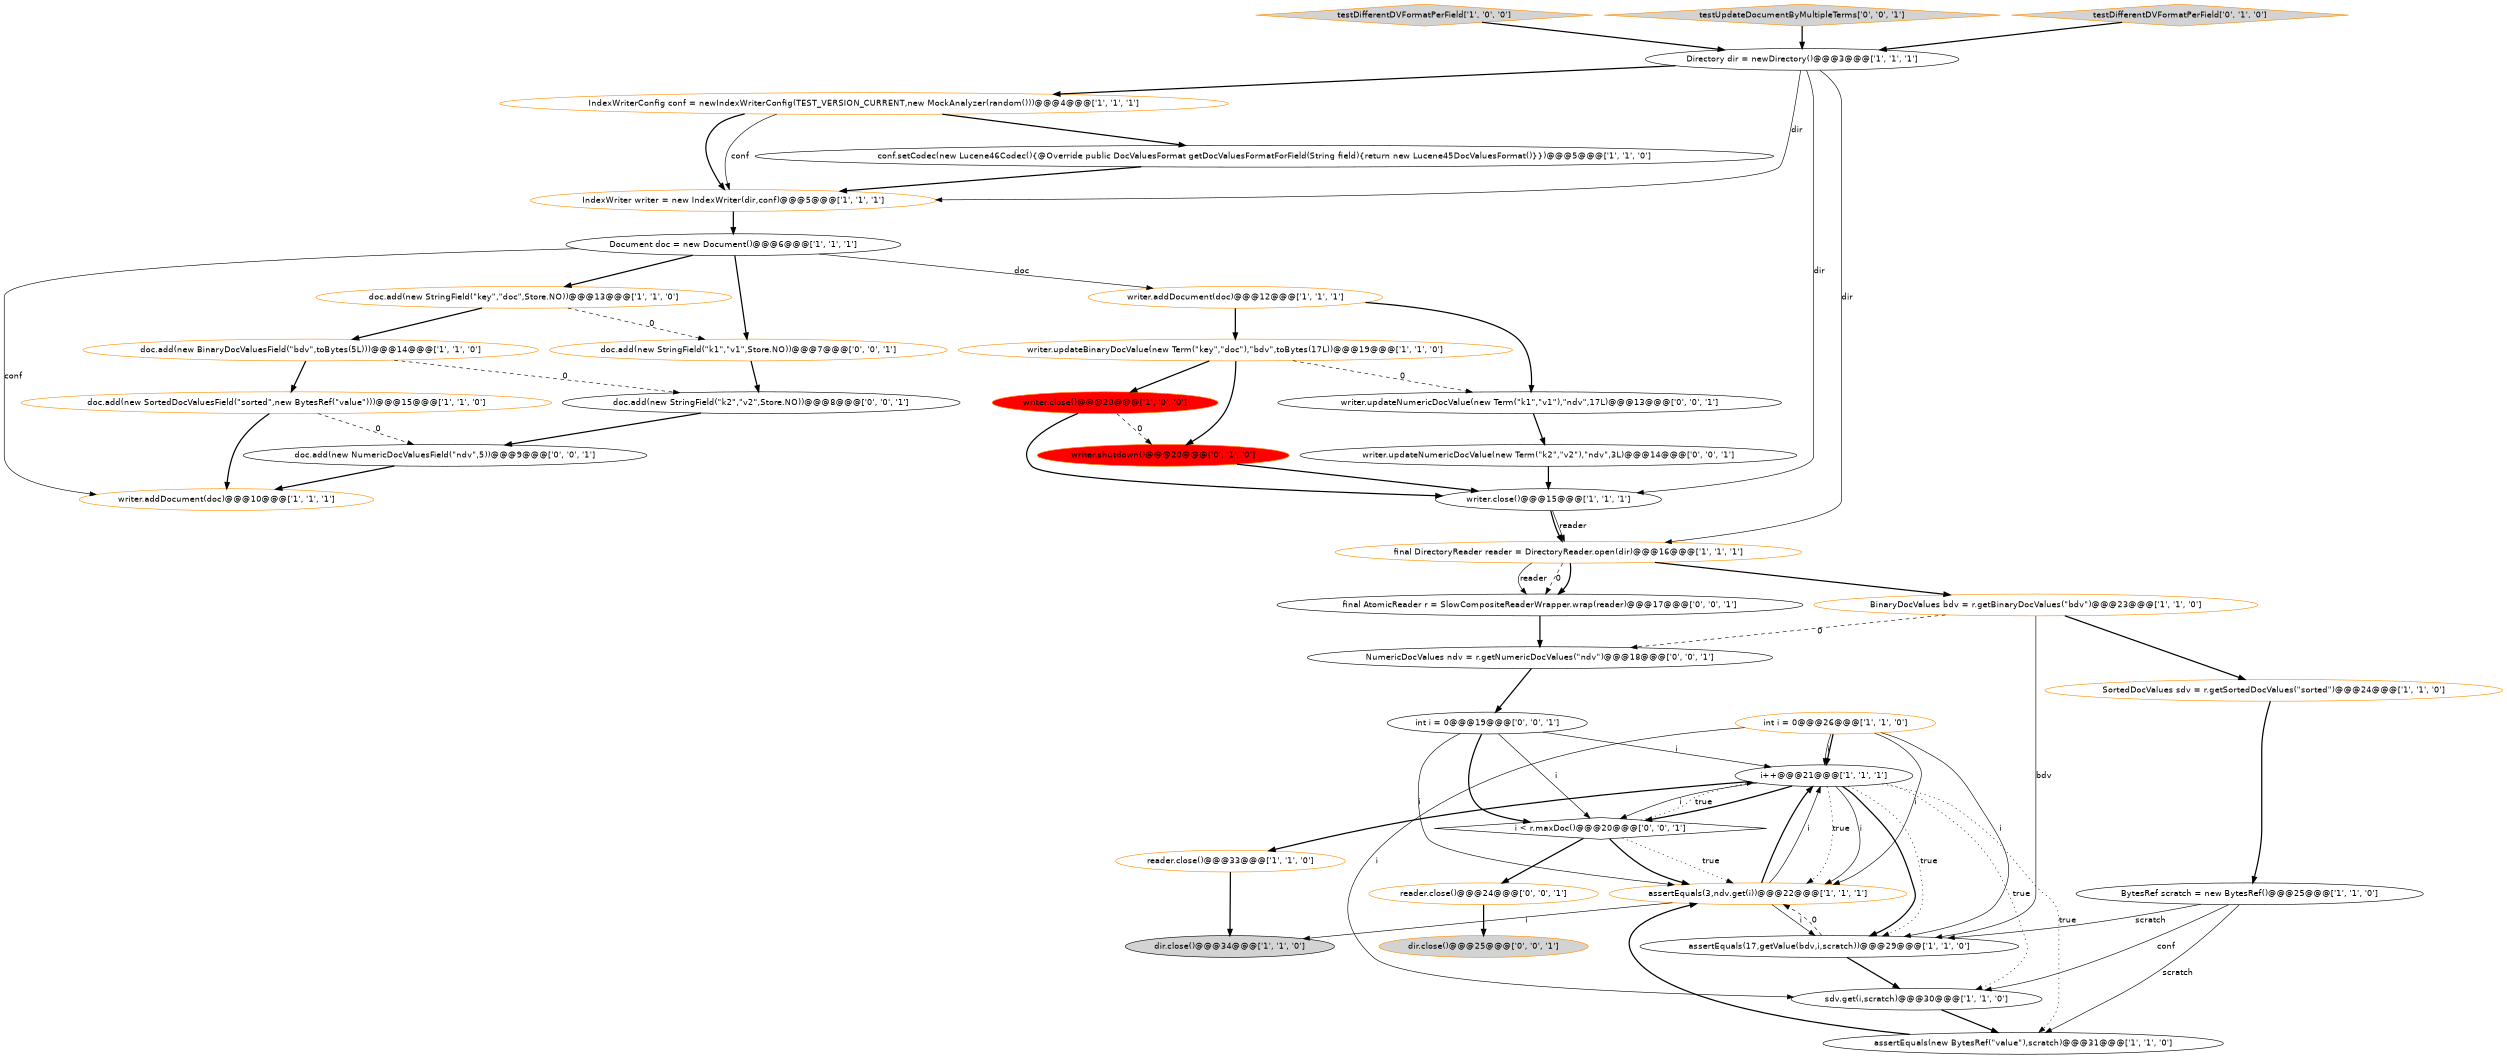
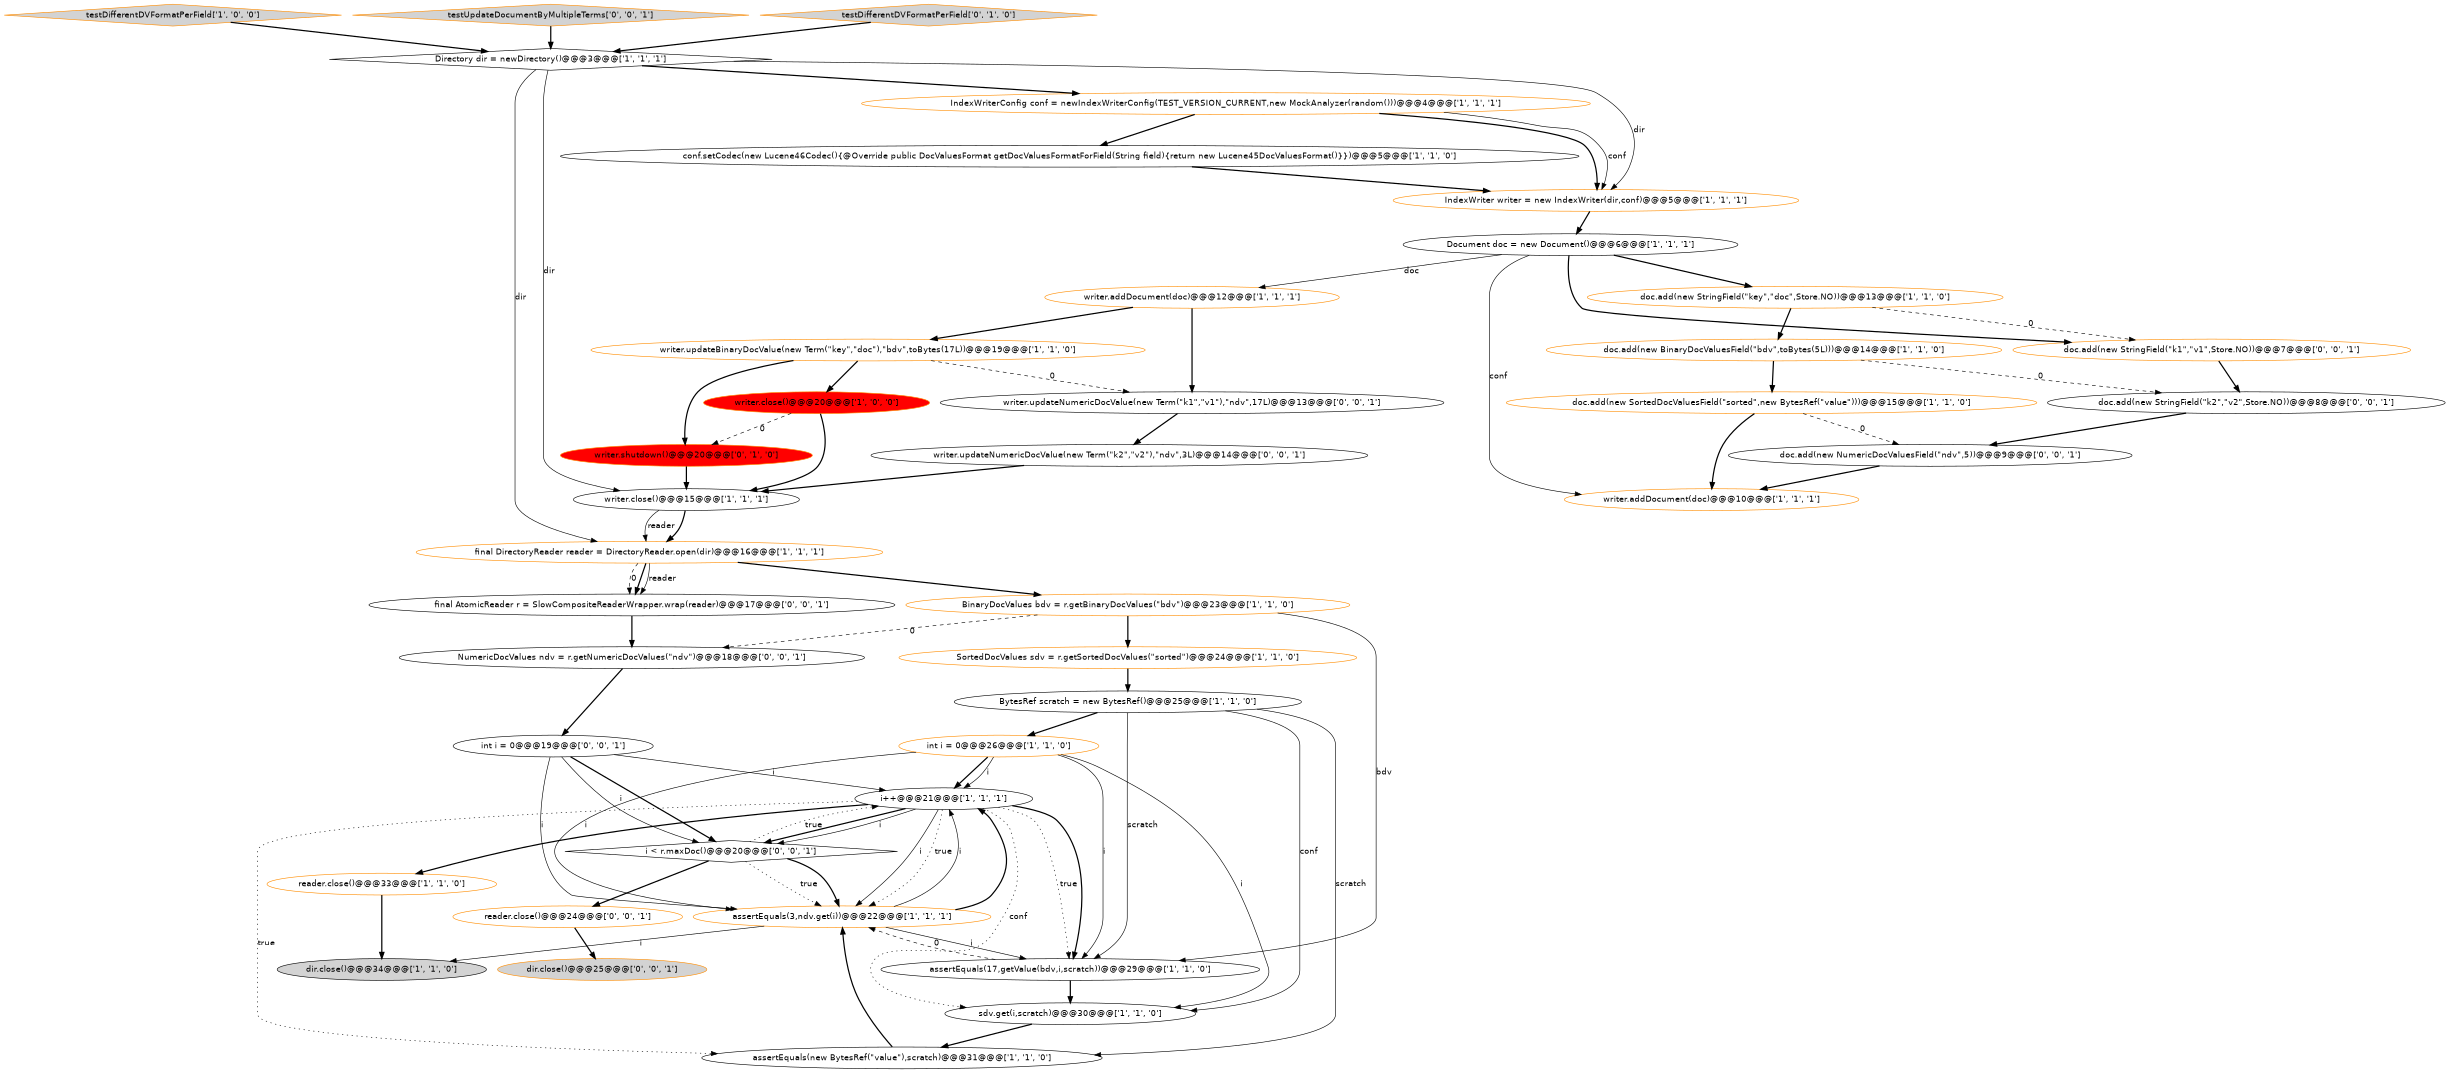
(1802, 59) -> (551, 59)
none -> (1066, 723)
(2022, 894) -> (1019, 917)
